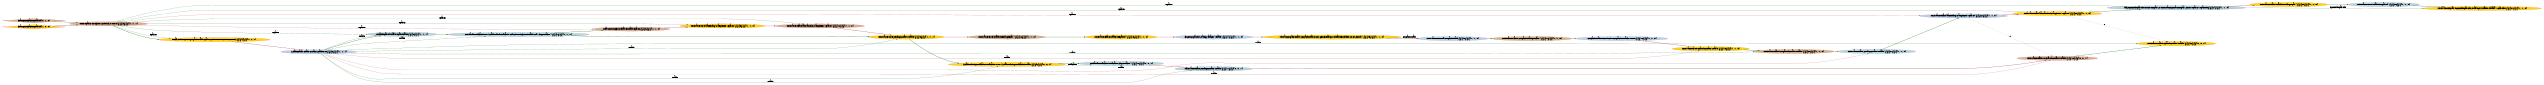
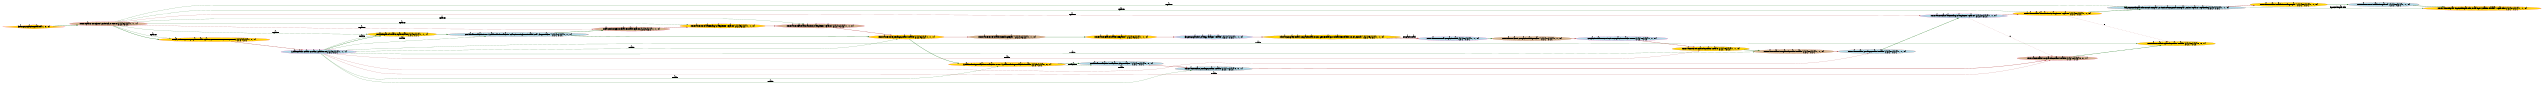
(34, 21) -> none
(402, 34) -> (402, 34)
